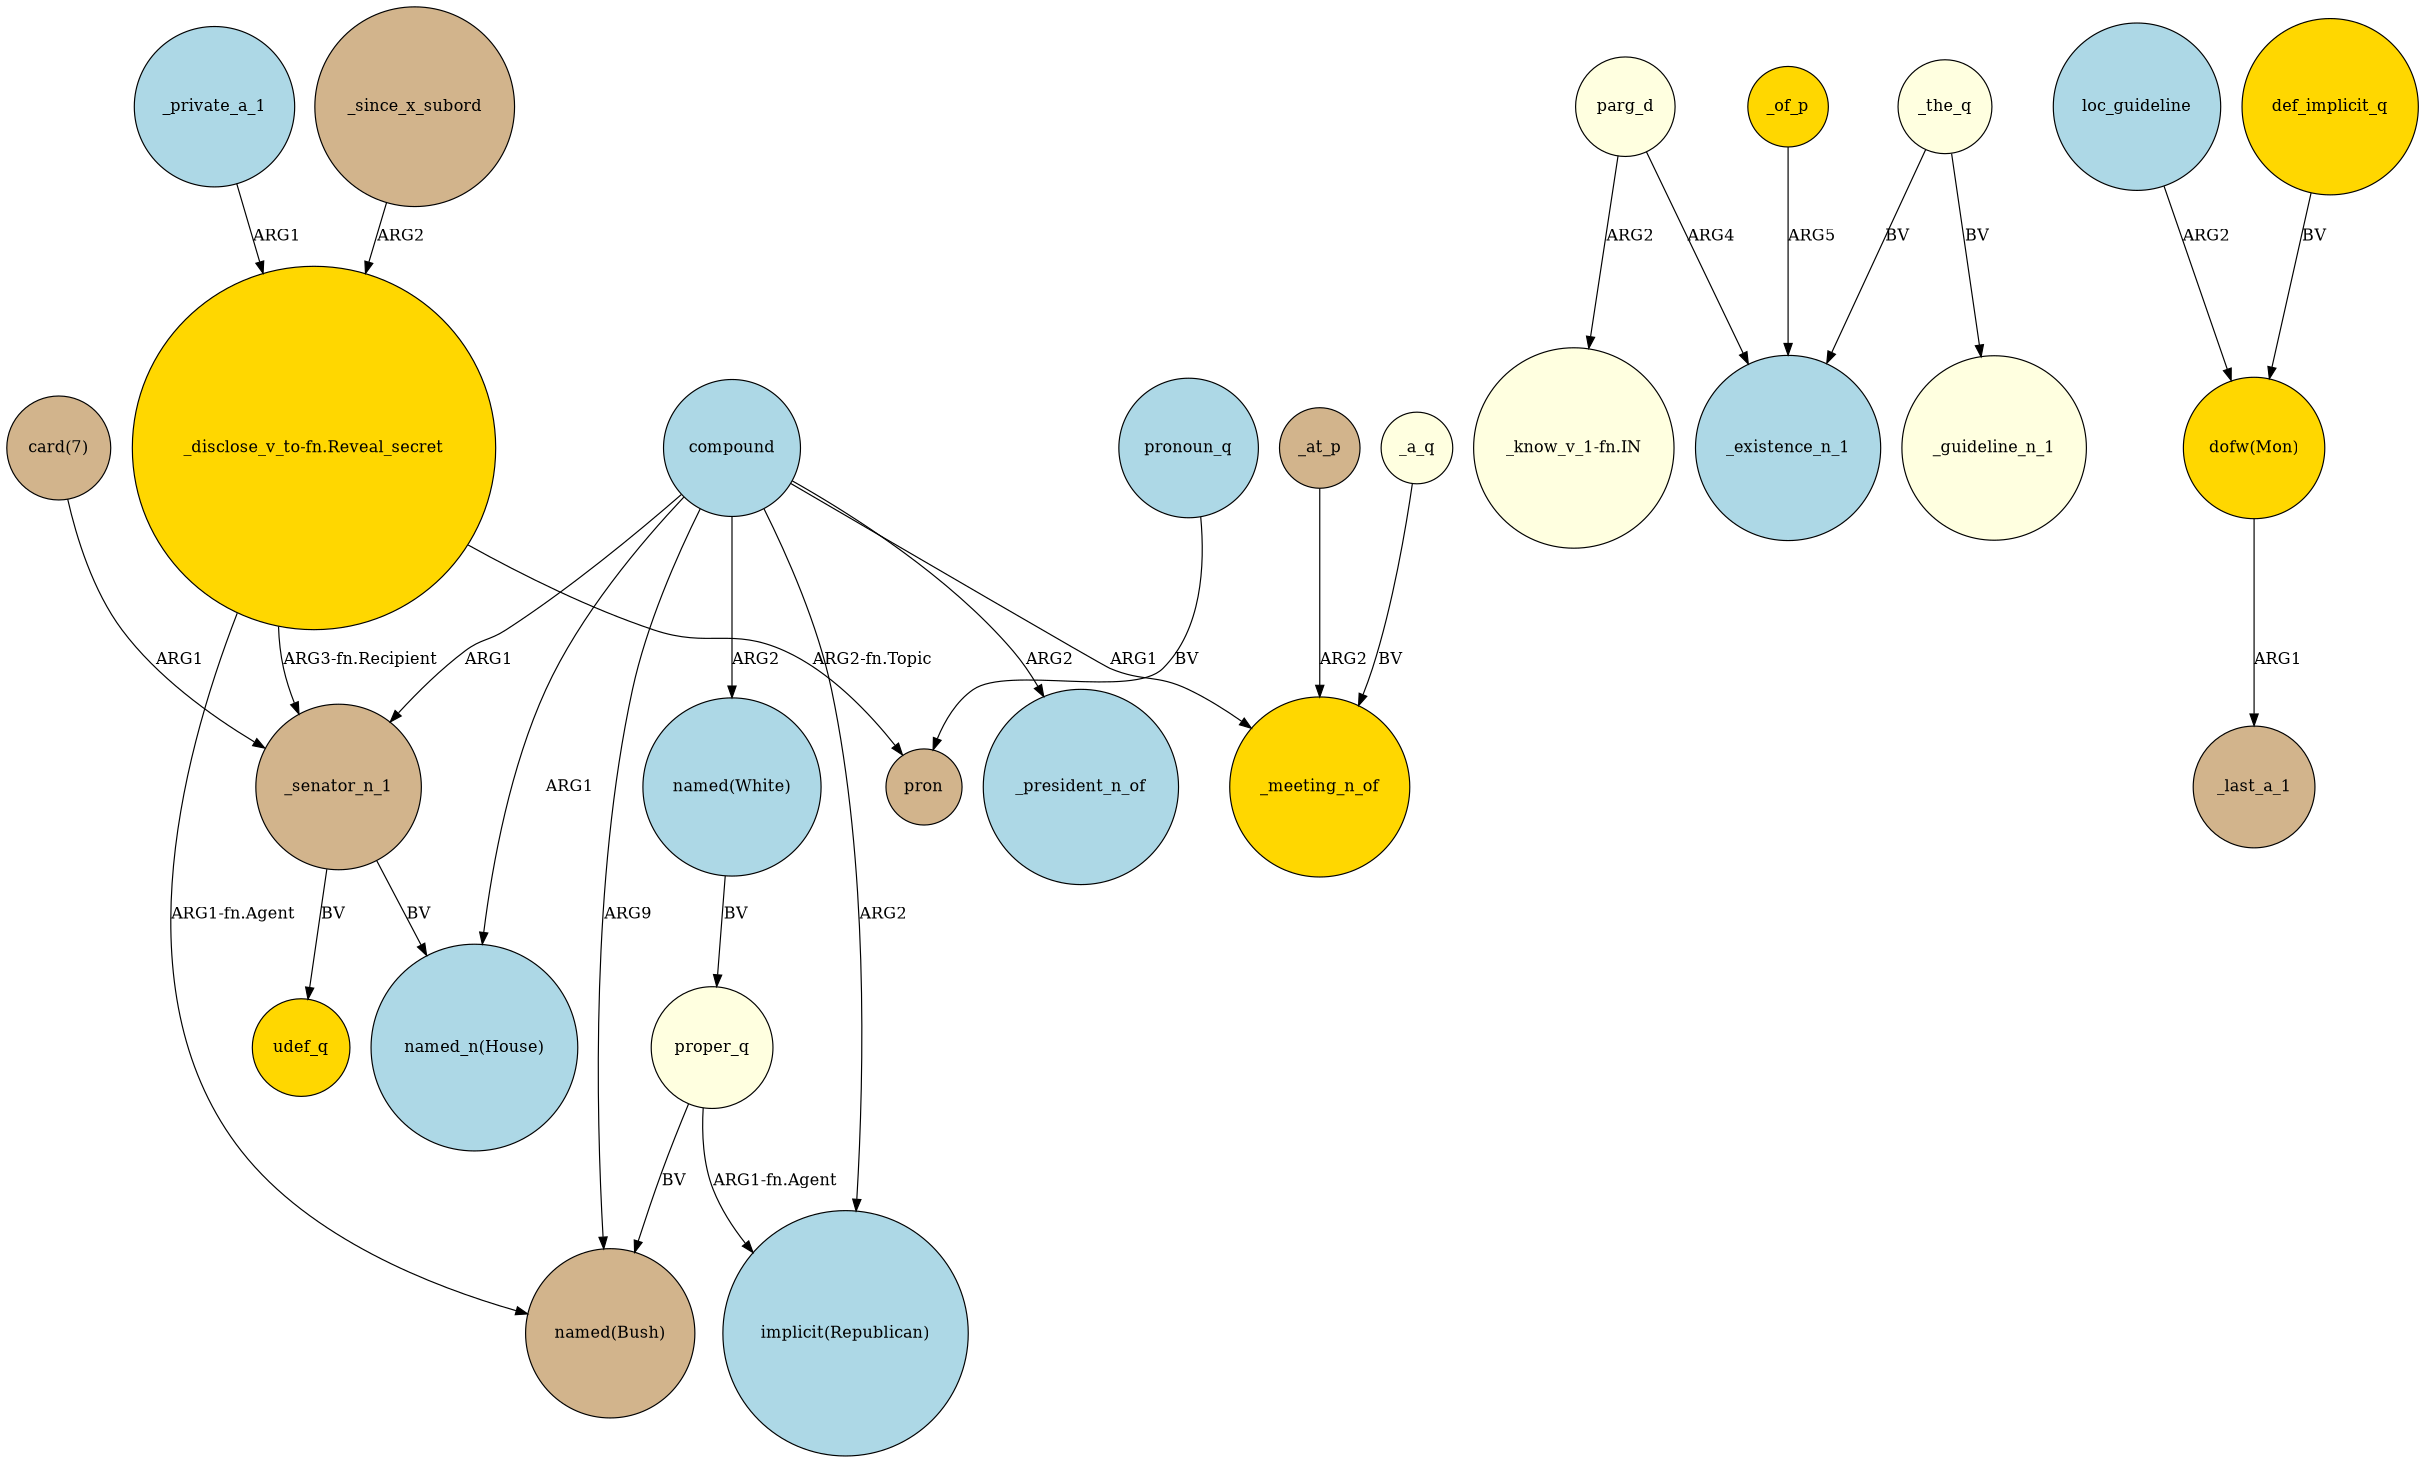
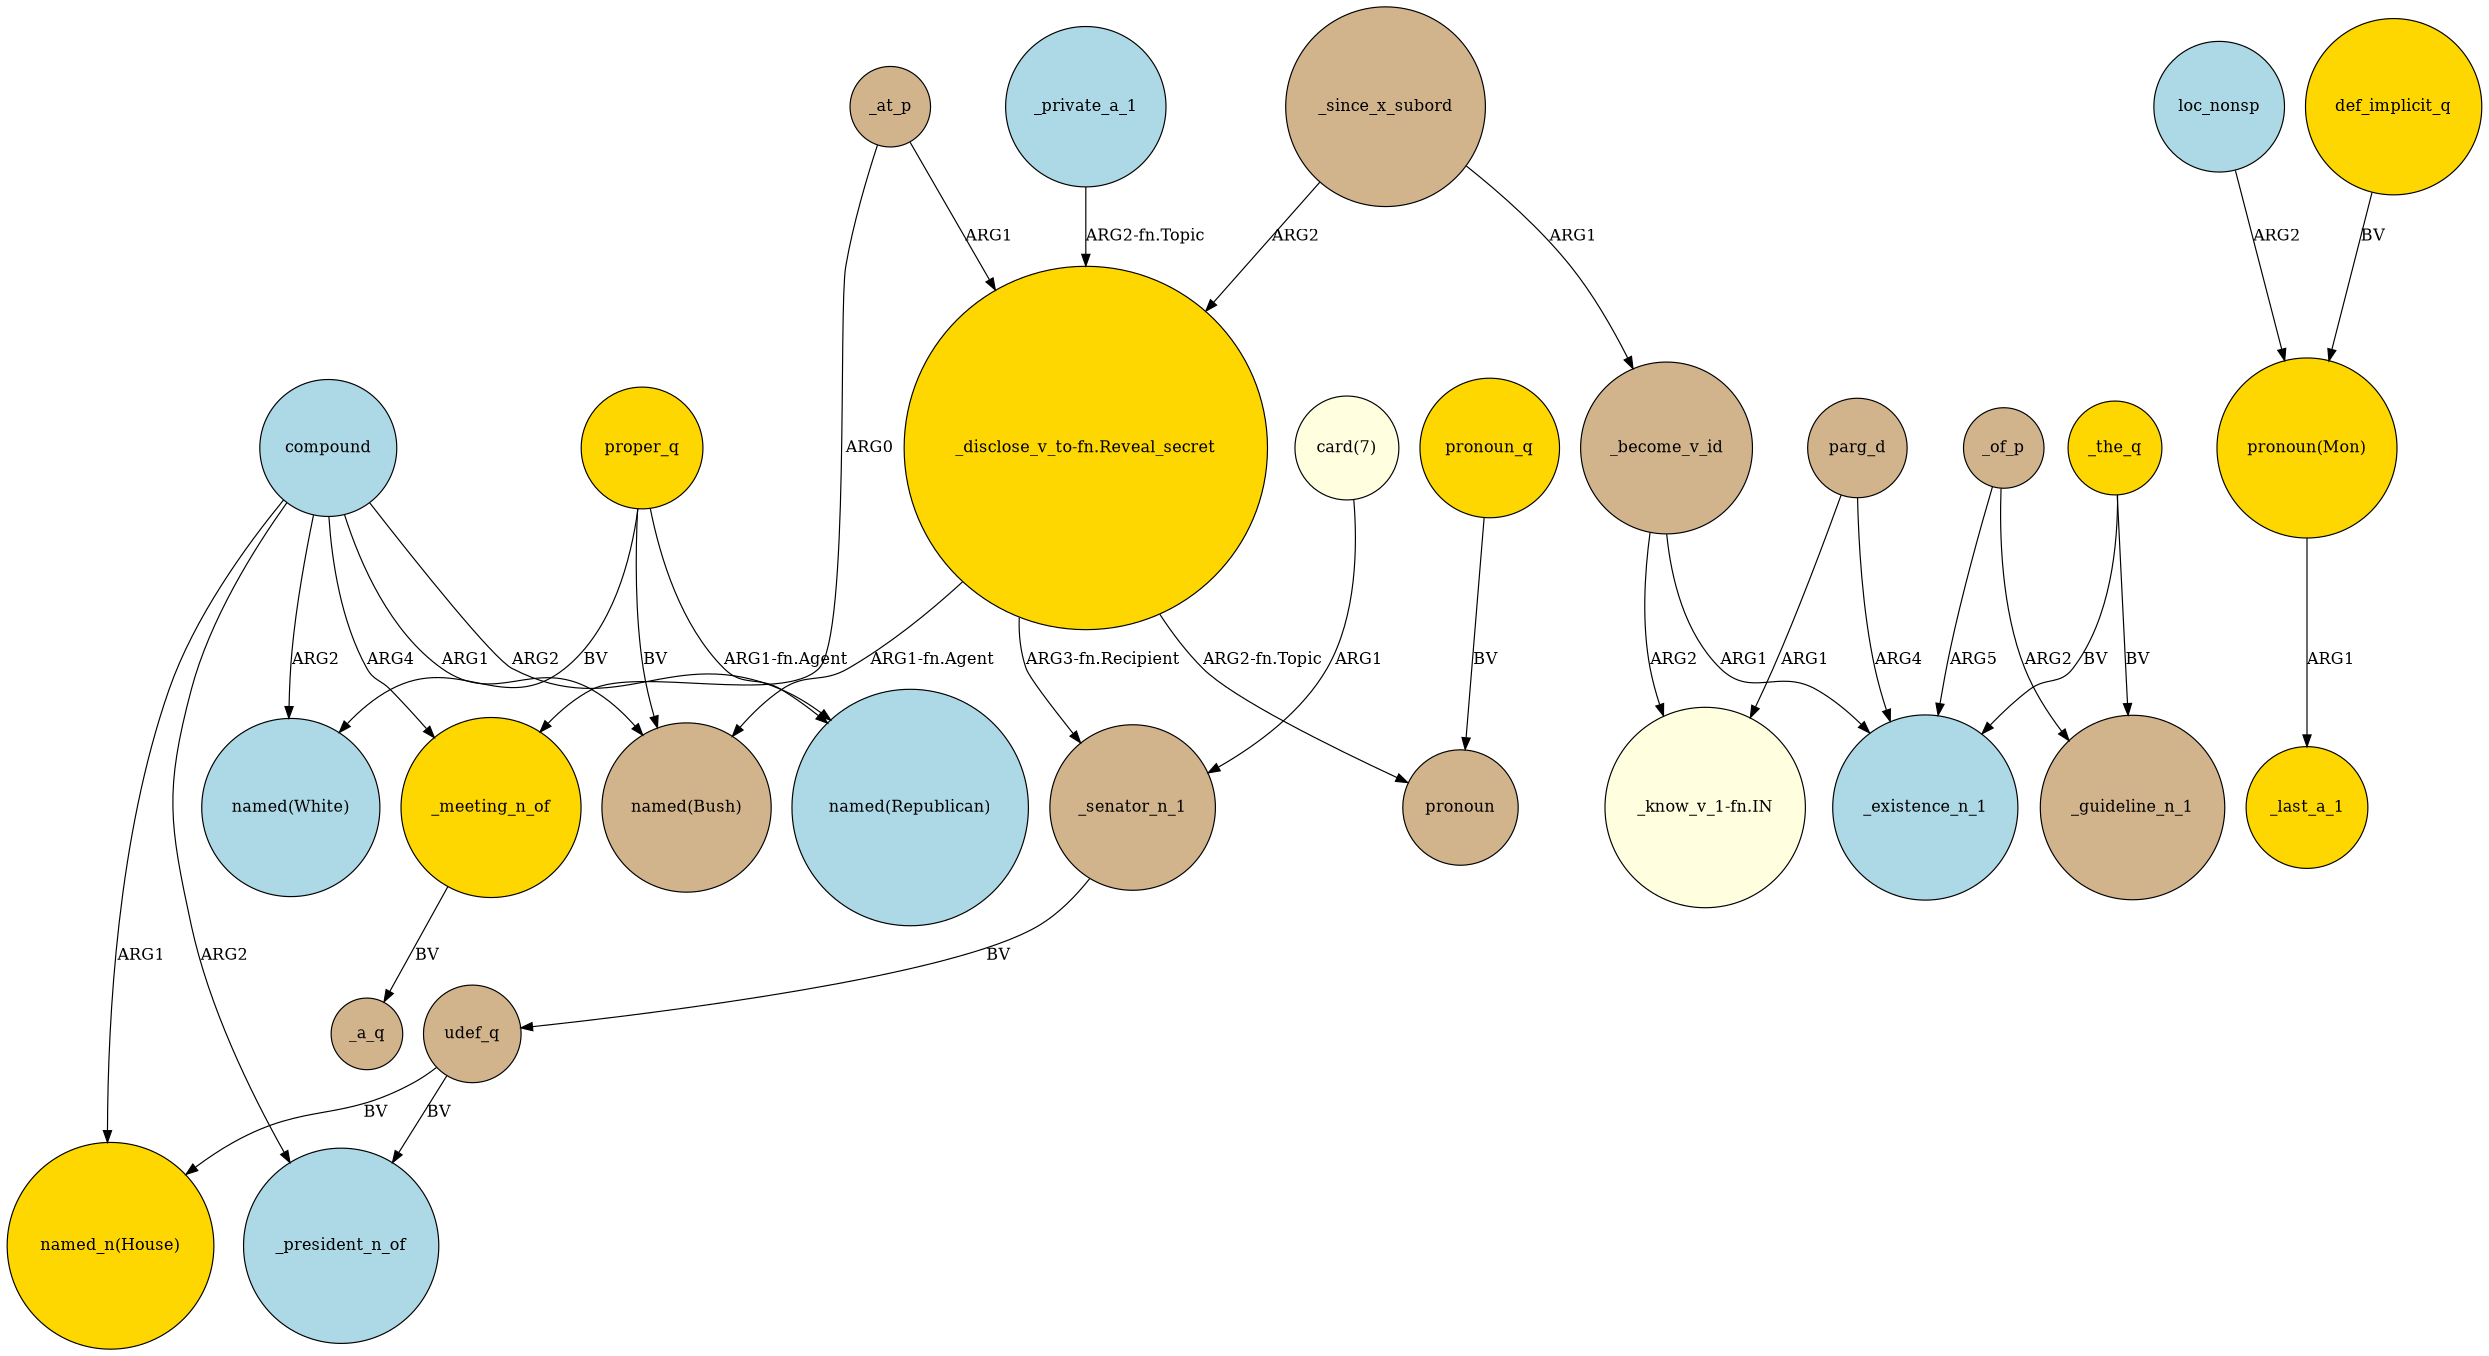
(1625, 107) -> (1857, 448)
(1788, 107) -> (2004, 448)
(1945, 107) -> (2115, 448)
(2137, 107) -> (2219, 107)
none -> (950, 211)
(277, 236) -> (1146, 236)
(1631, 236) -> (1805, 660)
(59, 448) -> (1347, 448)
(1189, 448) -> (1490, 448)
(1417, 448) -> (367, 1034)
none -> (1667, 448)
(1994, 448) -> (2133, 808)
(2254, 448) -> (2307, 448)
(1393, 590) -> (419, 939)
(541, 606) -> none
none -> (2010, 616)
(1134, 660) -> (391, 660)
(1344, 660) -> (870, 448)
(924, 787) -> (1460, 808)
(2254, 787) -> (2307, 808)
(399, 903) -> (315, 1114)
(628, 914) -> (466, 660)
(721, 925) -> (567, 667)
(301, 1048) -> (472, 1034)
(474, 1048) -> (111, 1246)
(712, 1048) -> (642, 448)
none -> (423, 1114)
(846, 1333) -> (910, 808)
